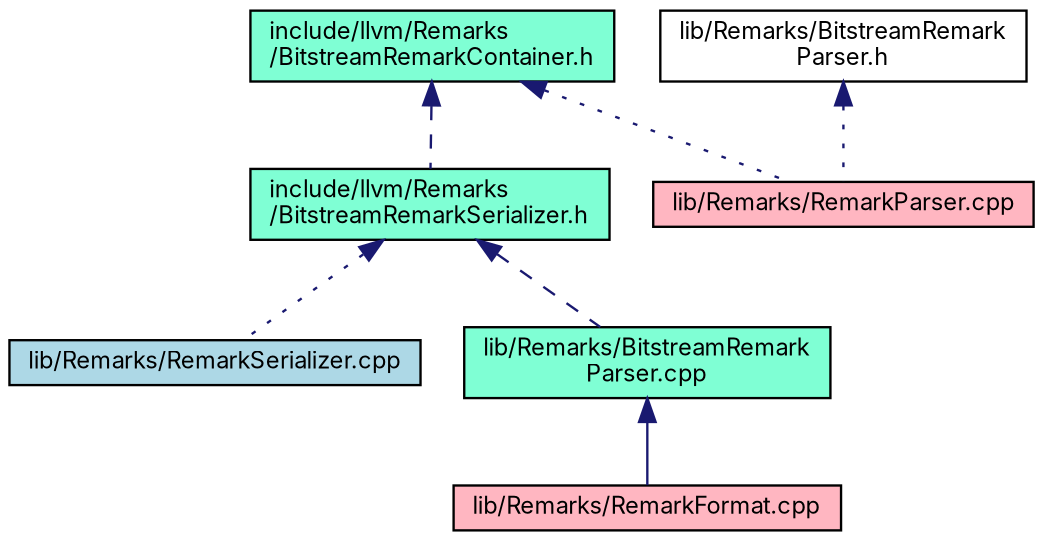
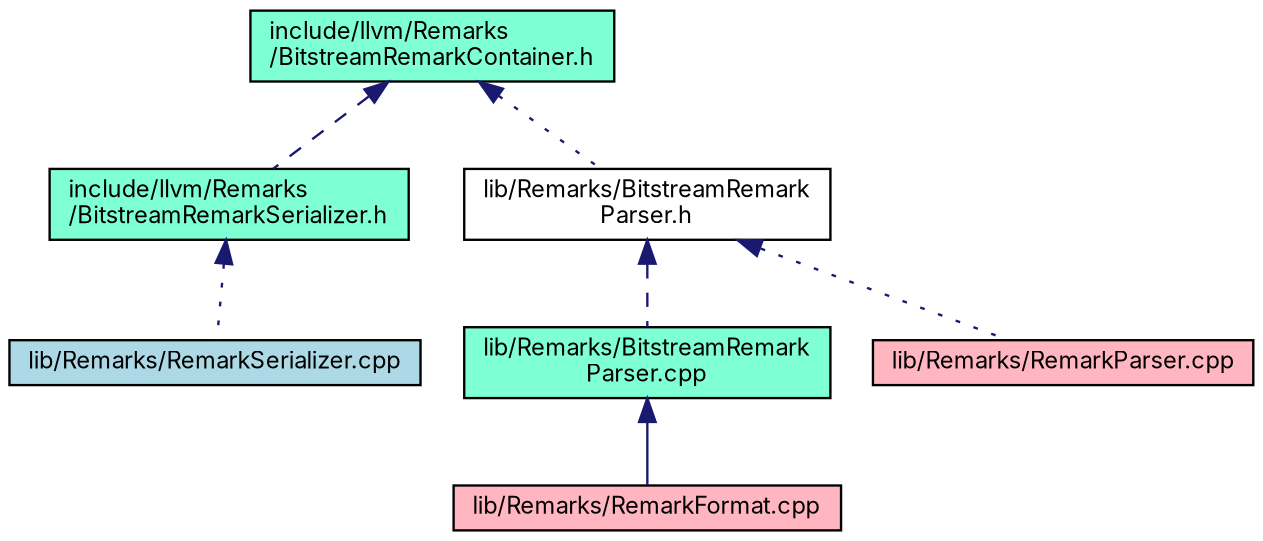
(667, 136) -> (550, 132)
(549, 291) -> (647, 296)
